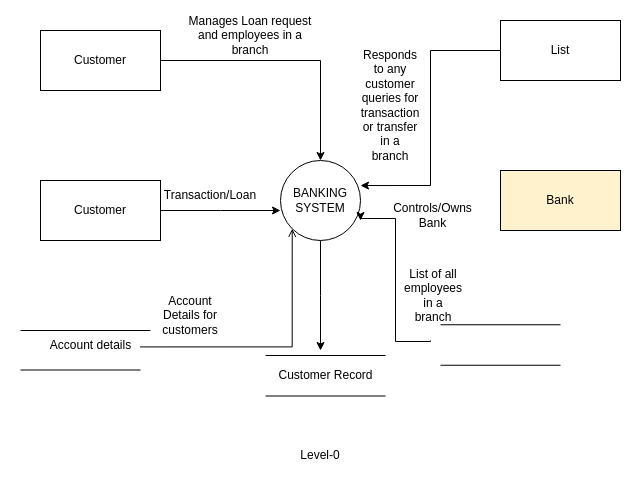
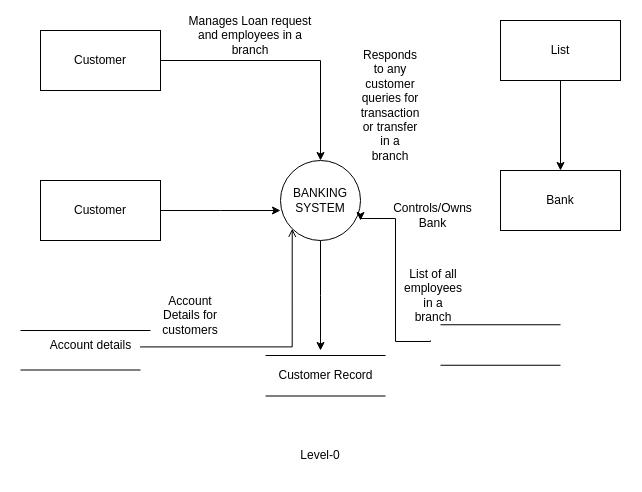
(431, 115) -> (561, 122)
(211, 196) -> none
(561, 201) -> (561, 201)
